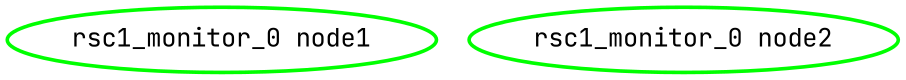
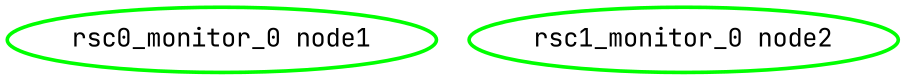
(222, 40) -> (222, 40)
